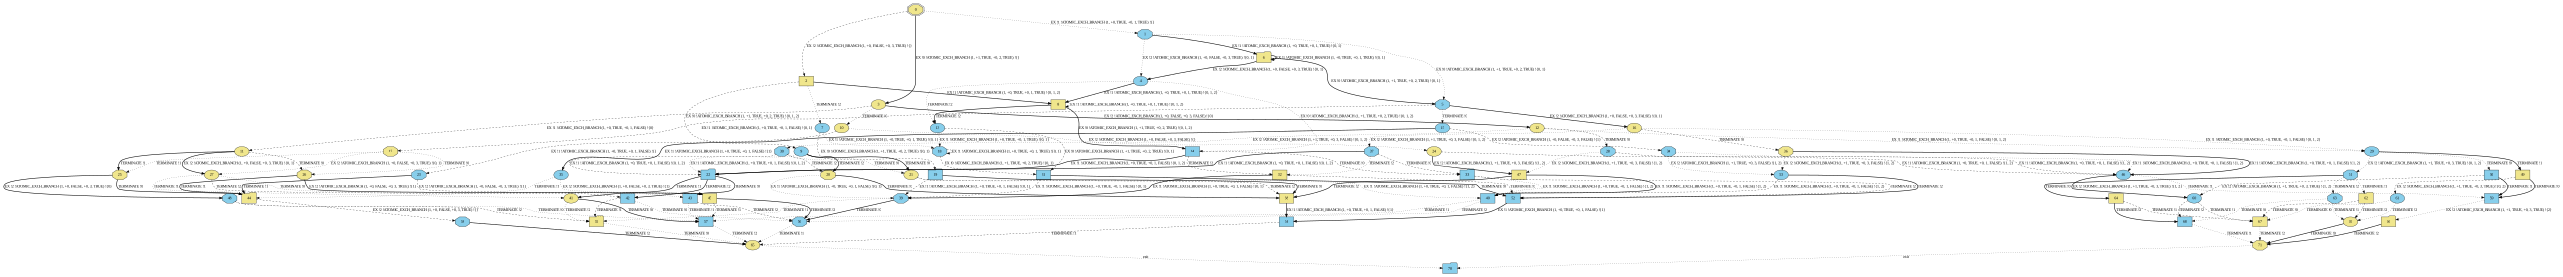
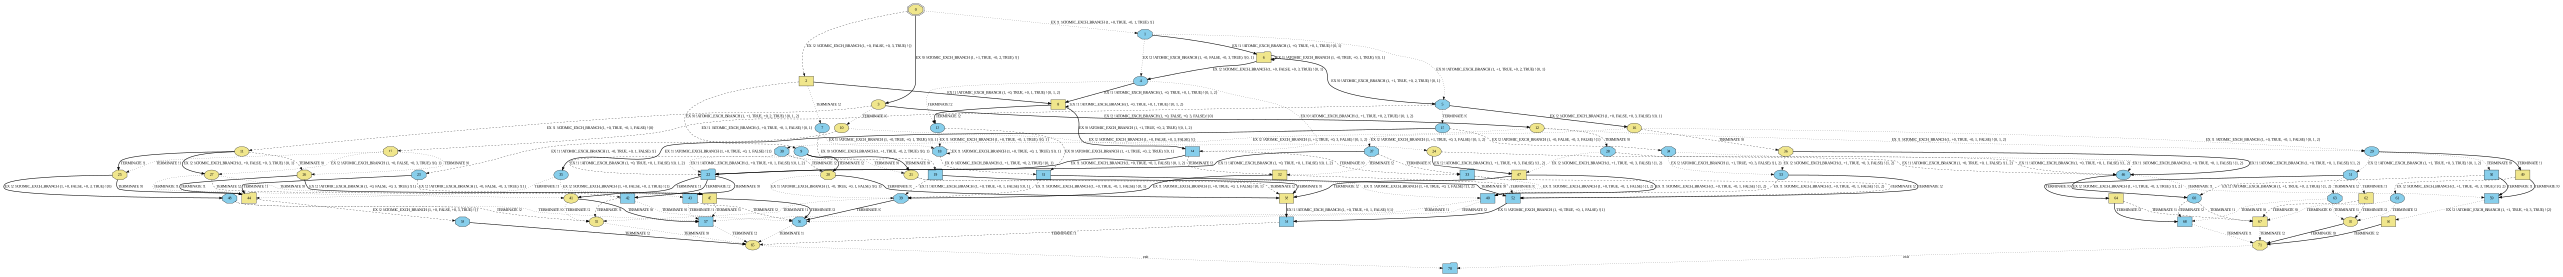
(596, 222) -> (596, 222)
